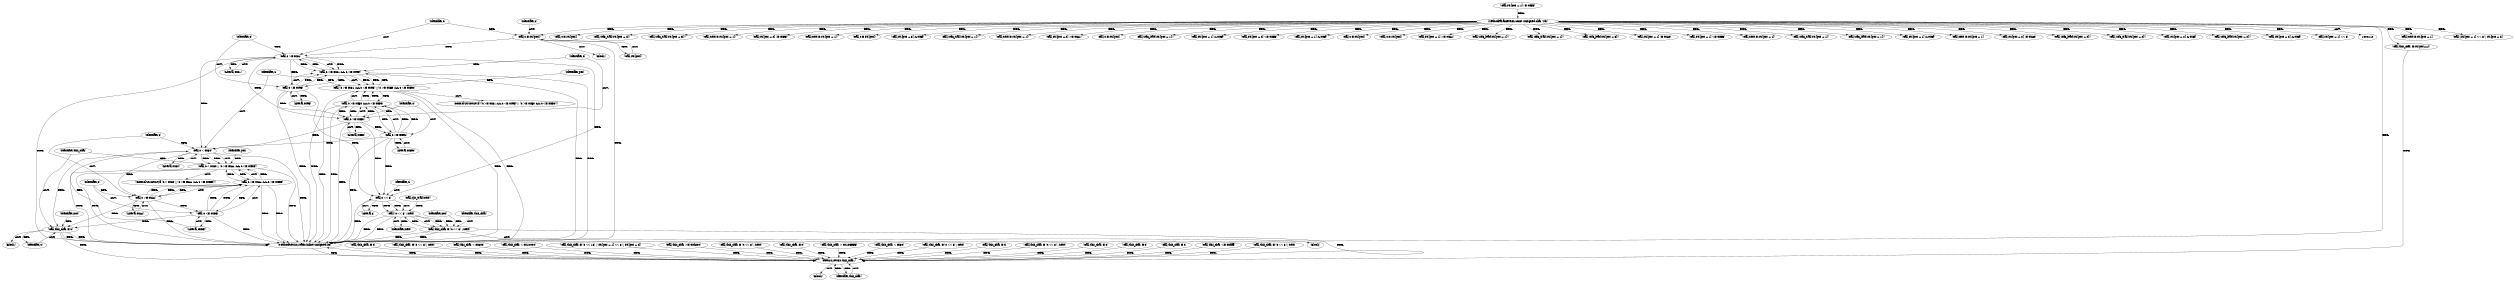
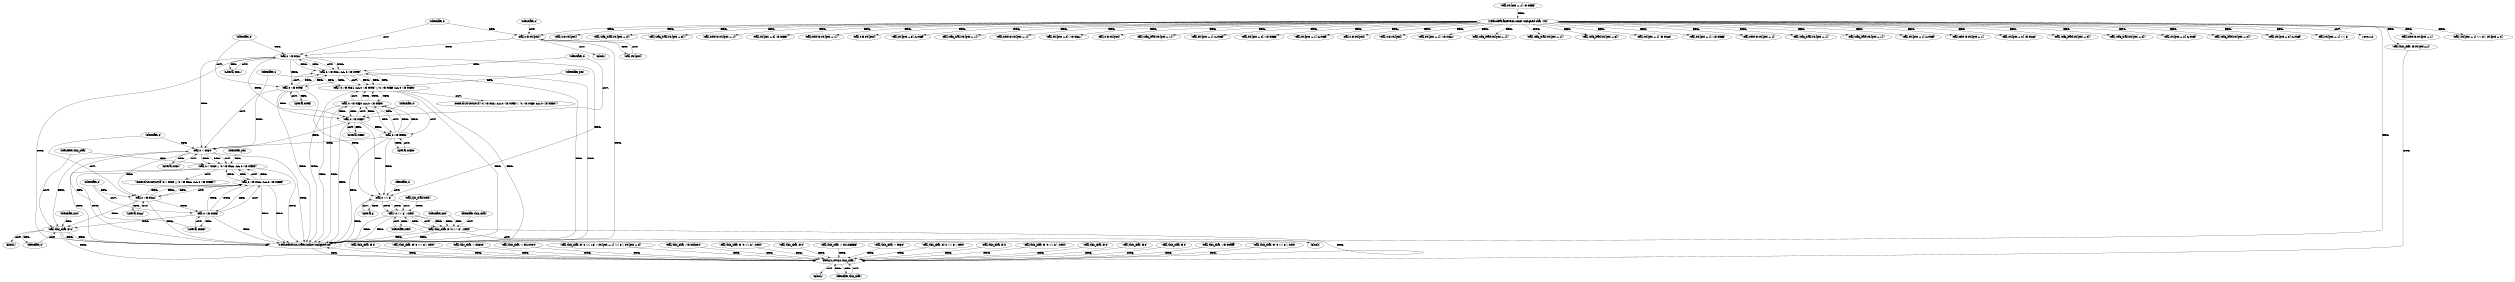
(304, 96) -> (304, 96)
none -> (256, 128)
